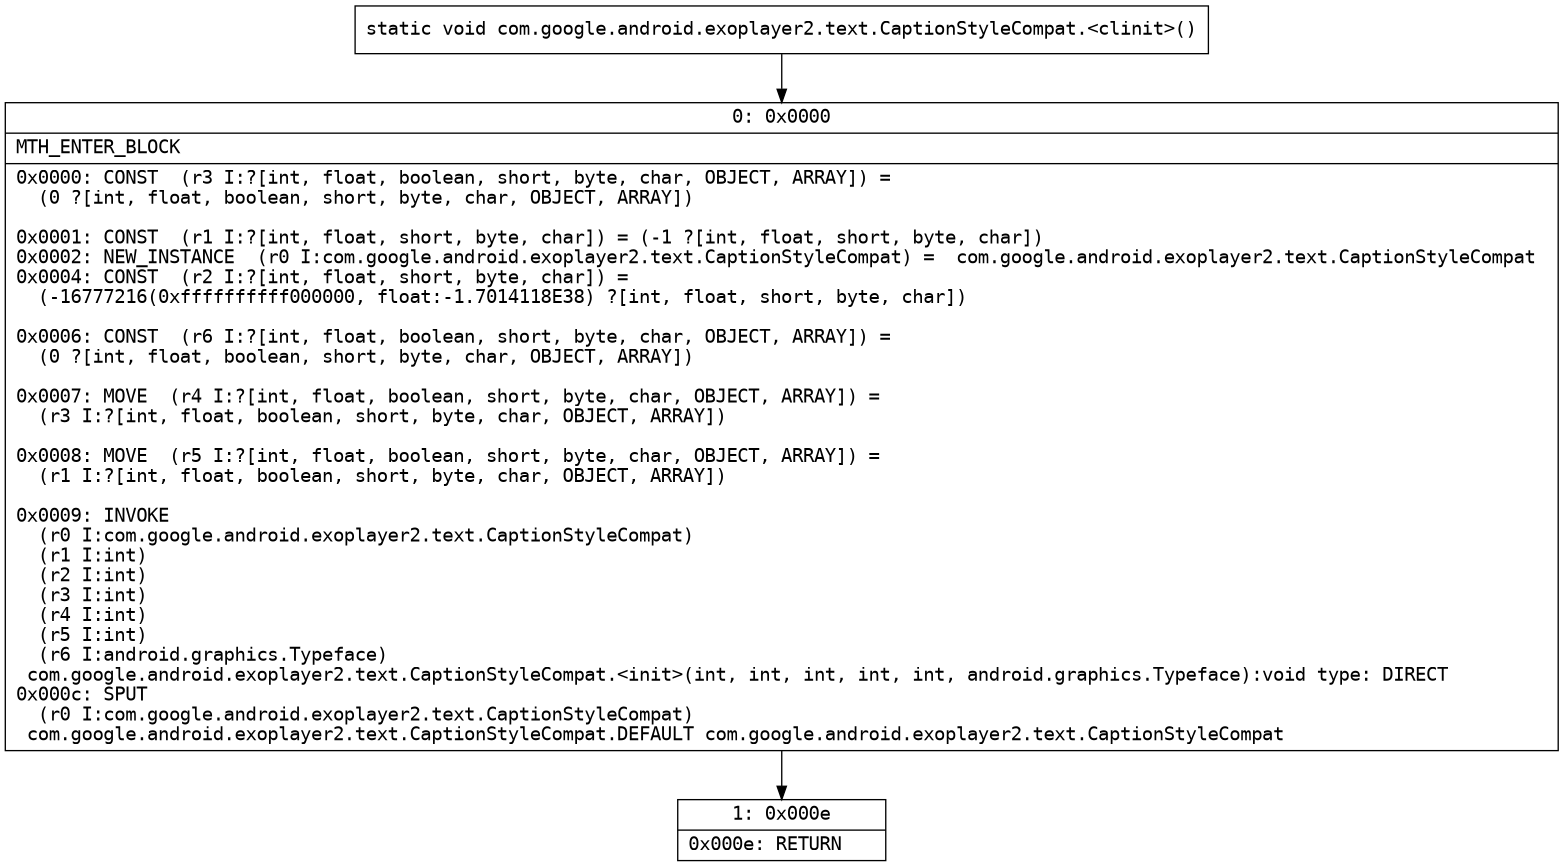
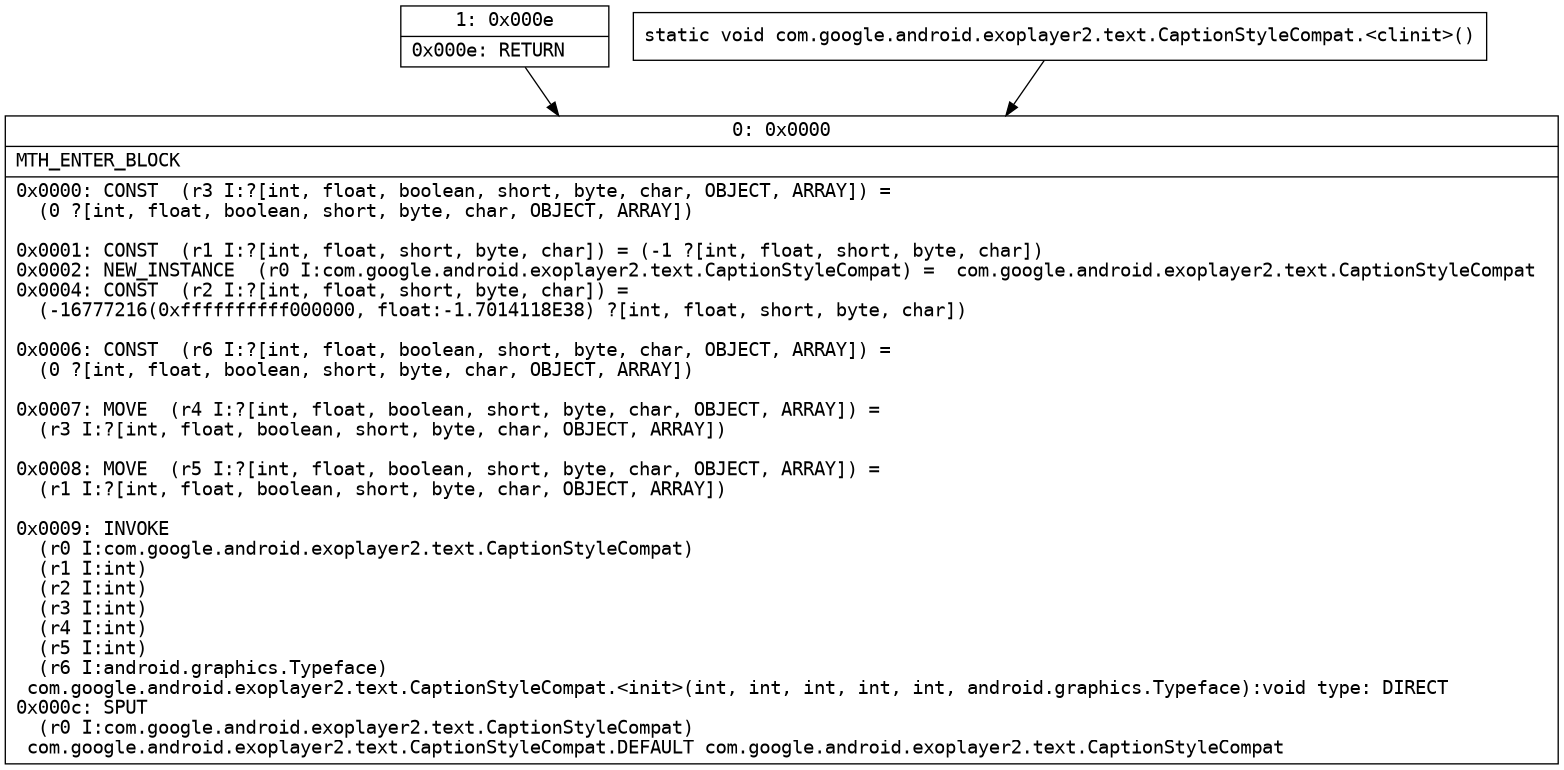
(782, 769) -> (538, 86)
